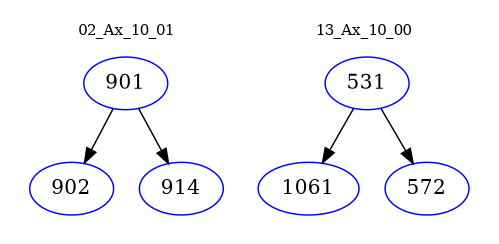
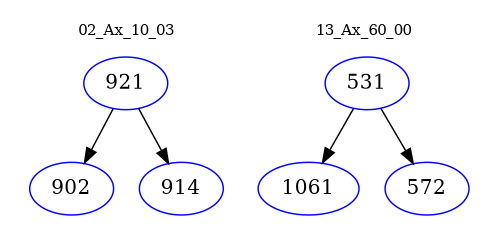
(127, 31) -> (127, 31)
(364, 31) -> (364, 31)
(126, 83) -> (126, 83)
